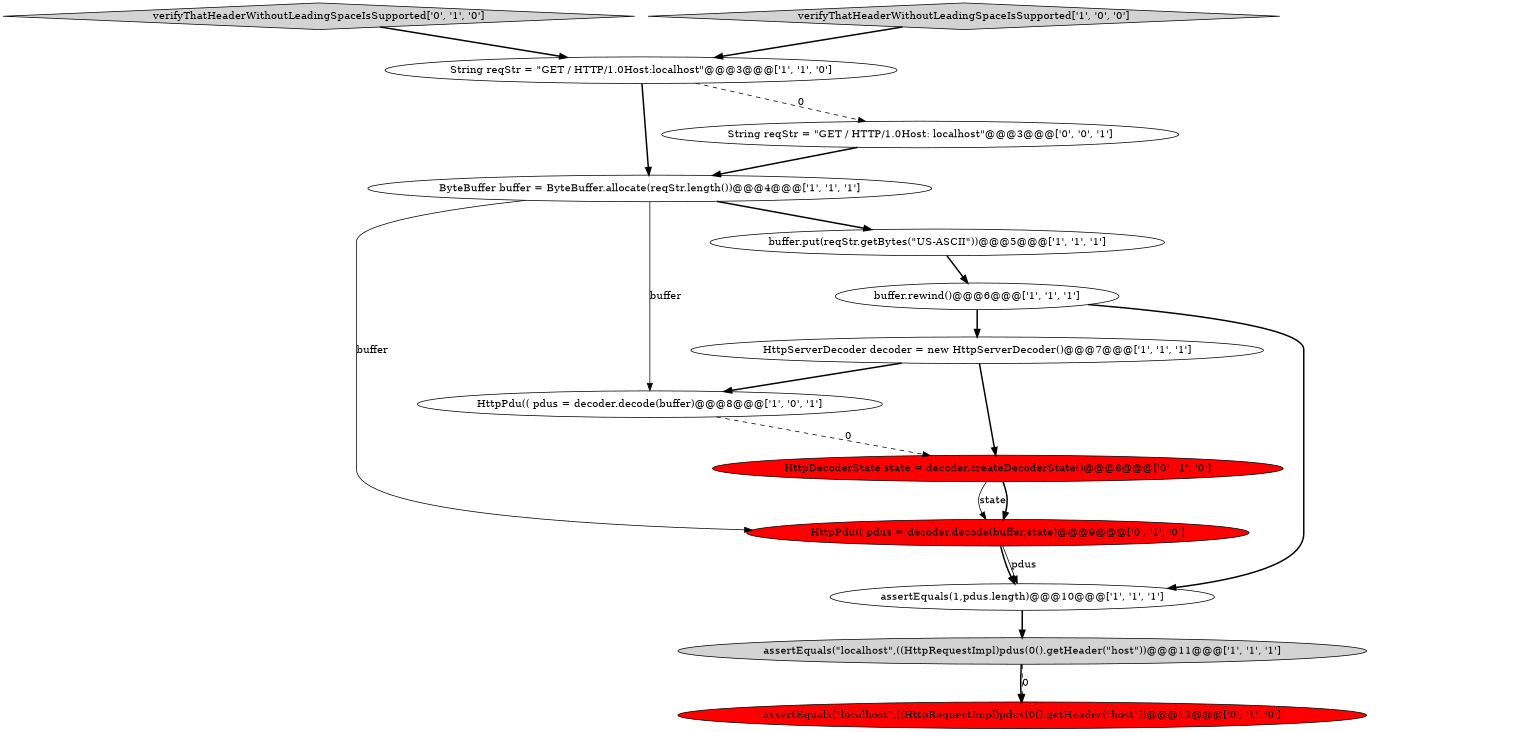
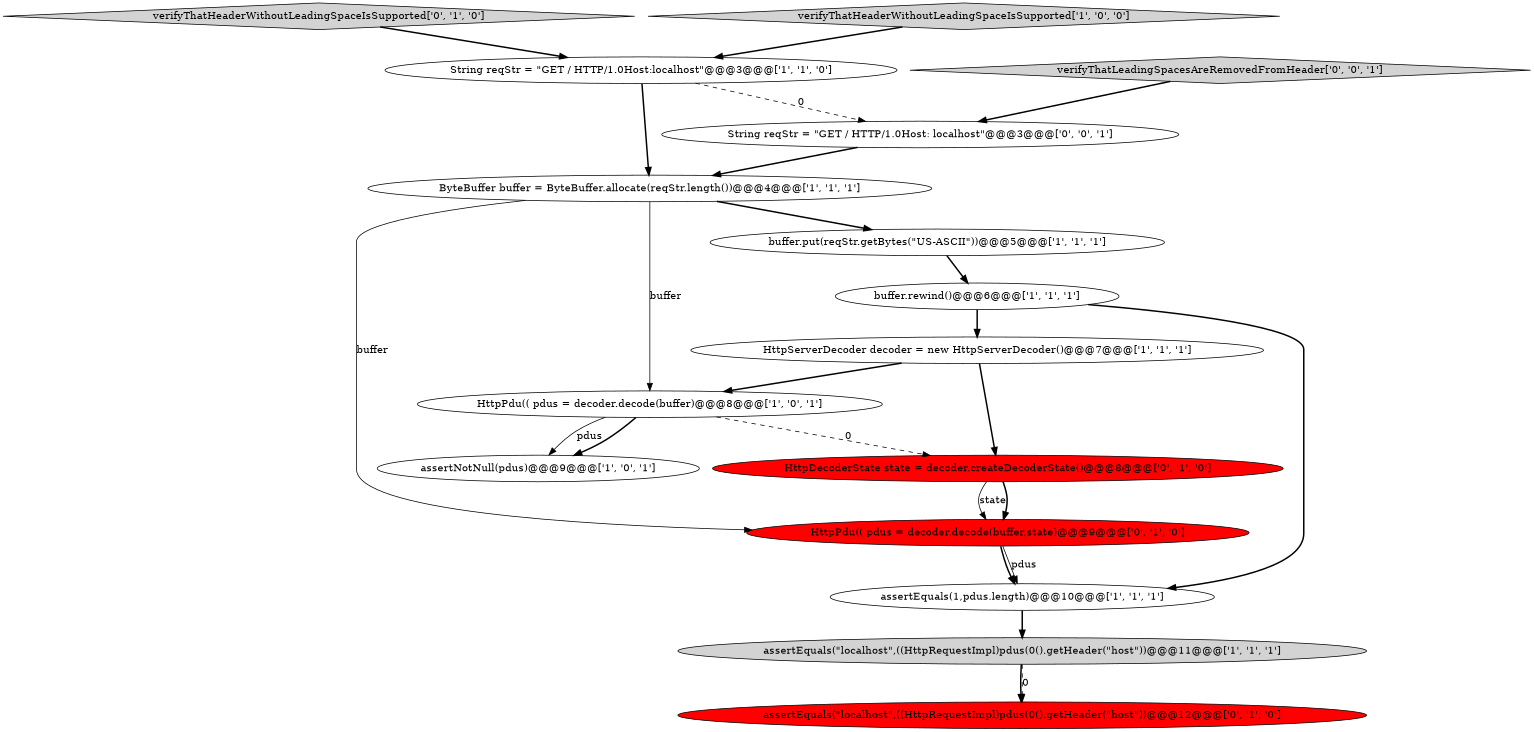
none -> (1220, 70)
none -> (538, 468)
